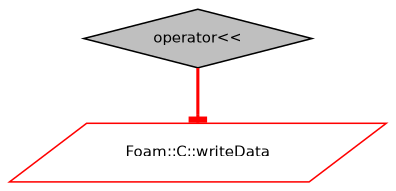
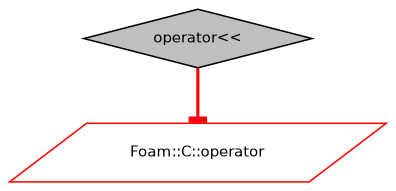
(198, 153) -> (198, 153)
